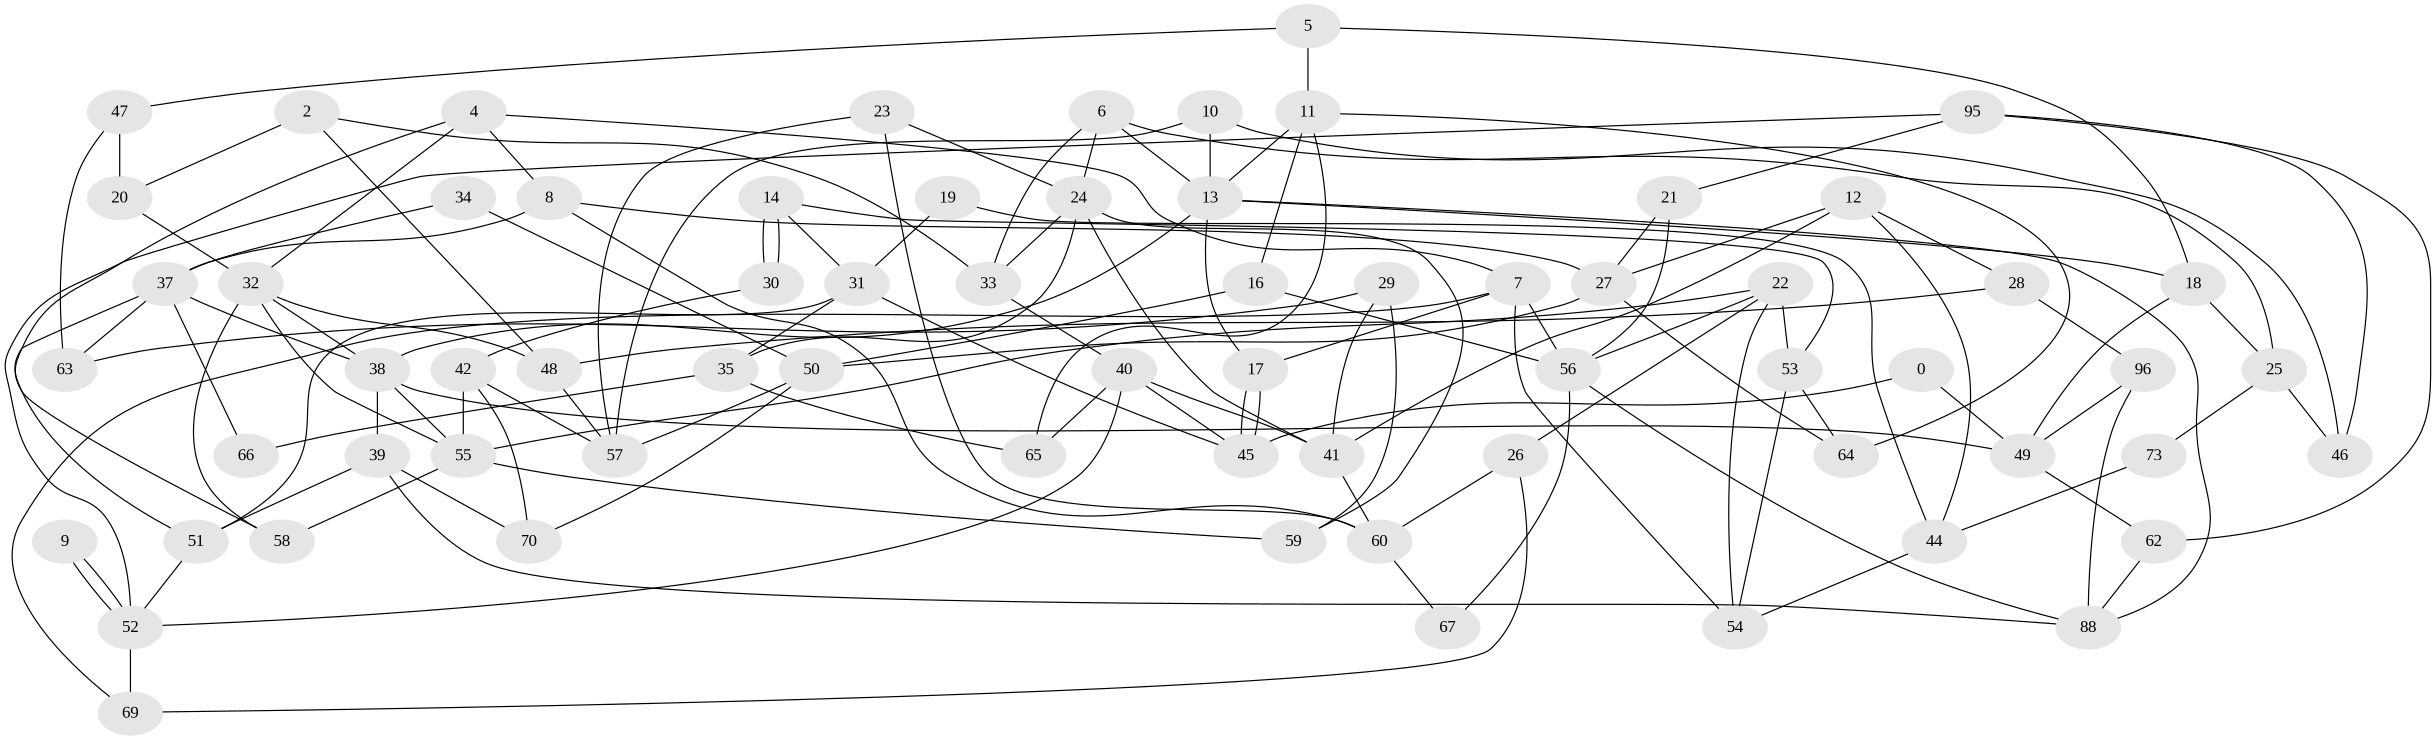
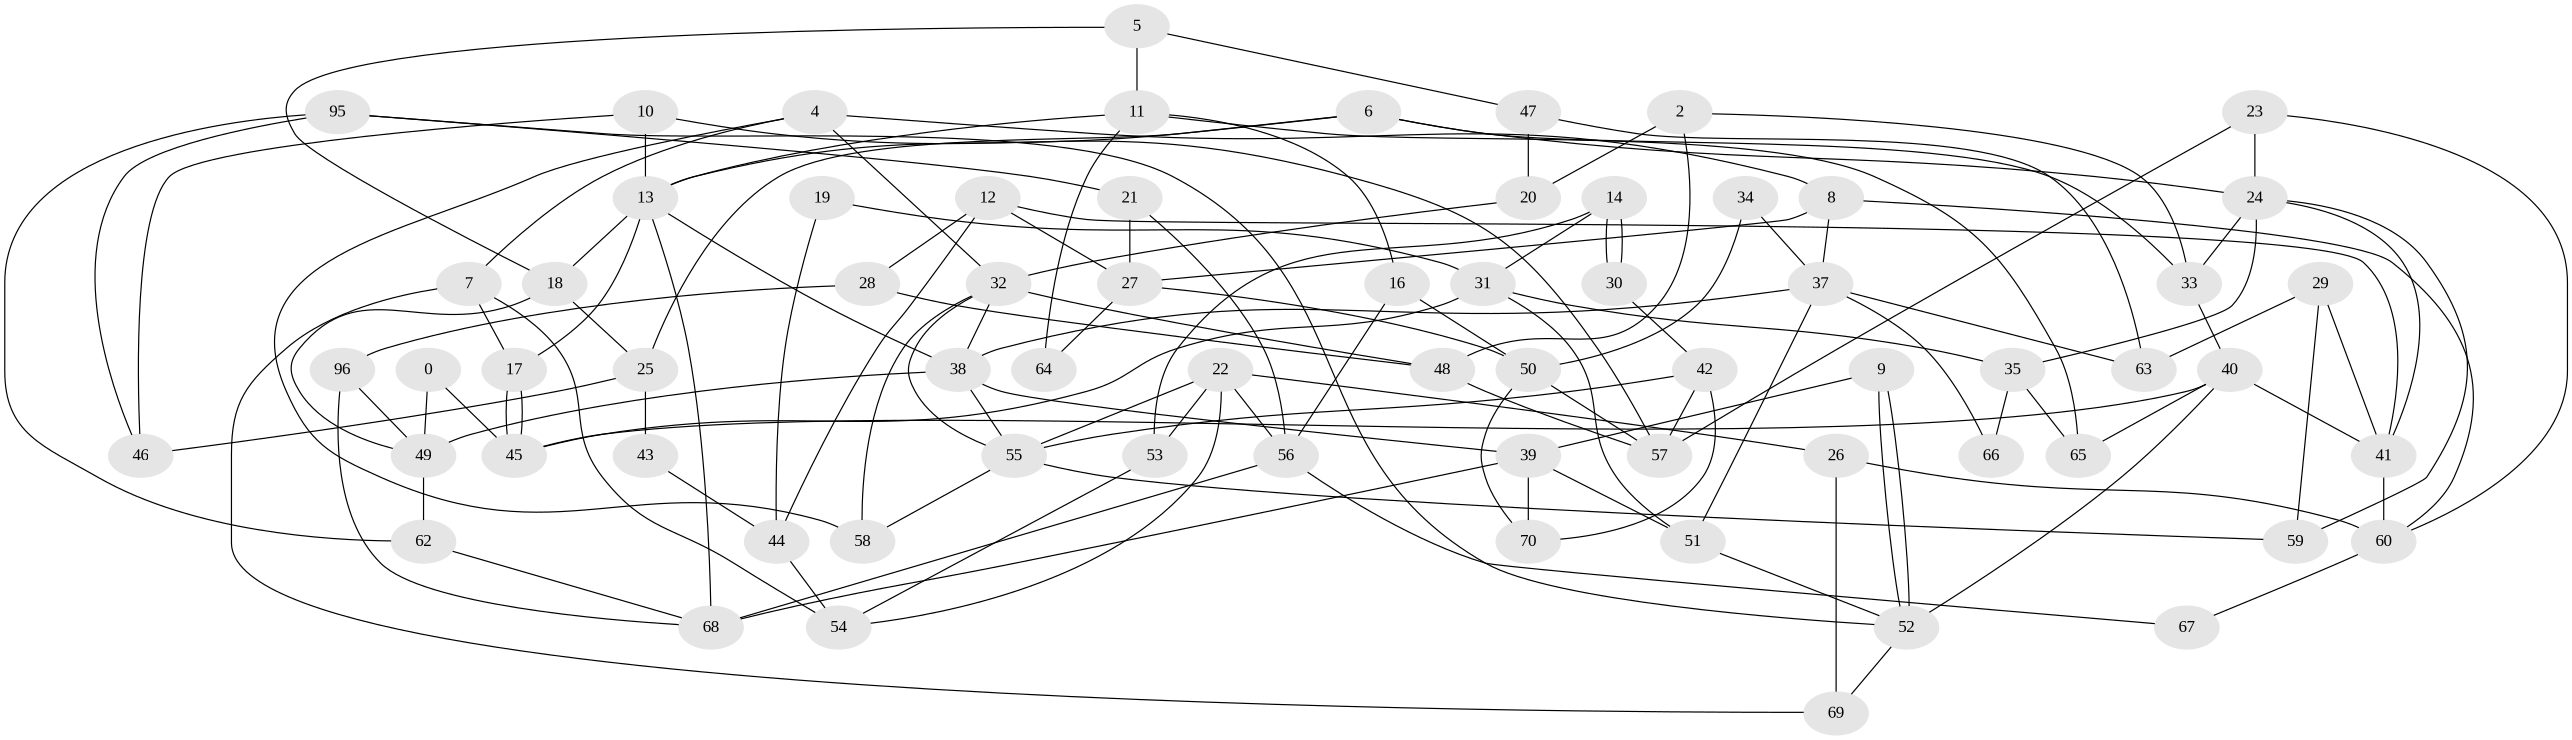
(1543, 327) -> none
none -> (1705, 413)
(1818, 413) -> none
(2154, 456) -> (645, 456)
(2088, 628) -> (711, 628)
